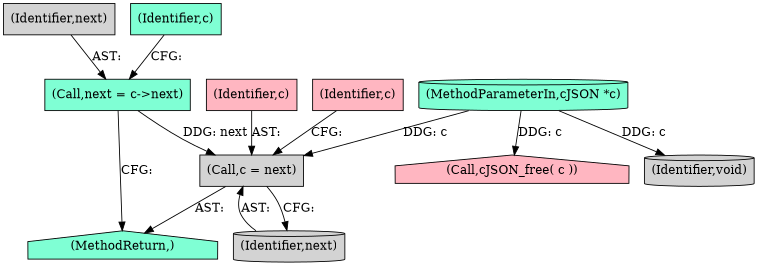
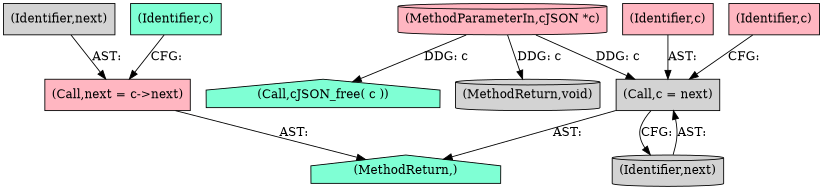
(118, 95) -> (118, 95)
(523, 95) -> (502, 19)
(171, 133) -> none
(139, 171) -> (296, 133)
(512, 171) -> (323, 95)
(699, 171) -> (528, 95)
